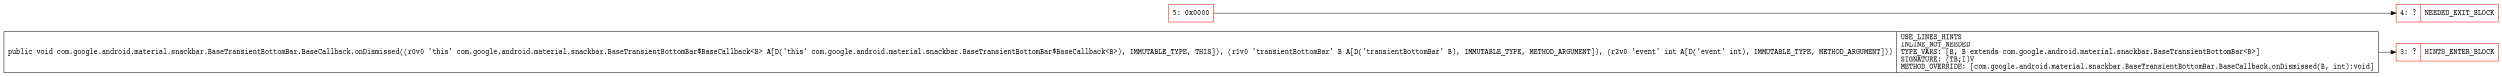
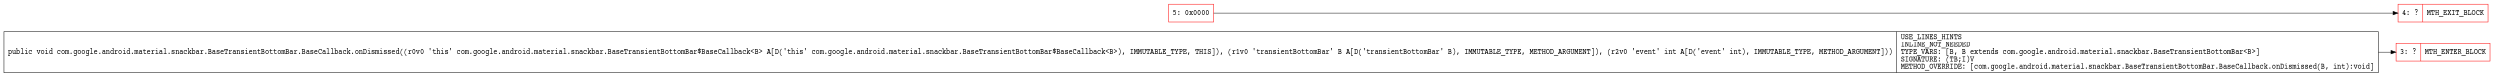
(2460, 13) -> (2455, 13)
(2460, 52) -> (2455, 52)
